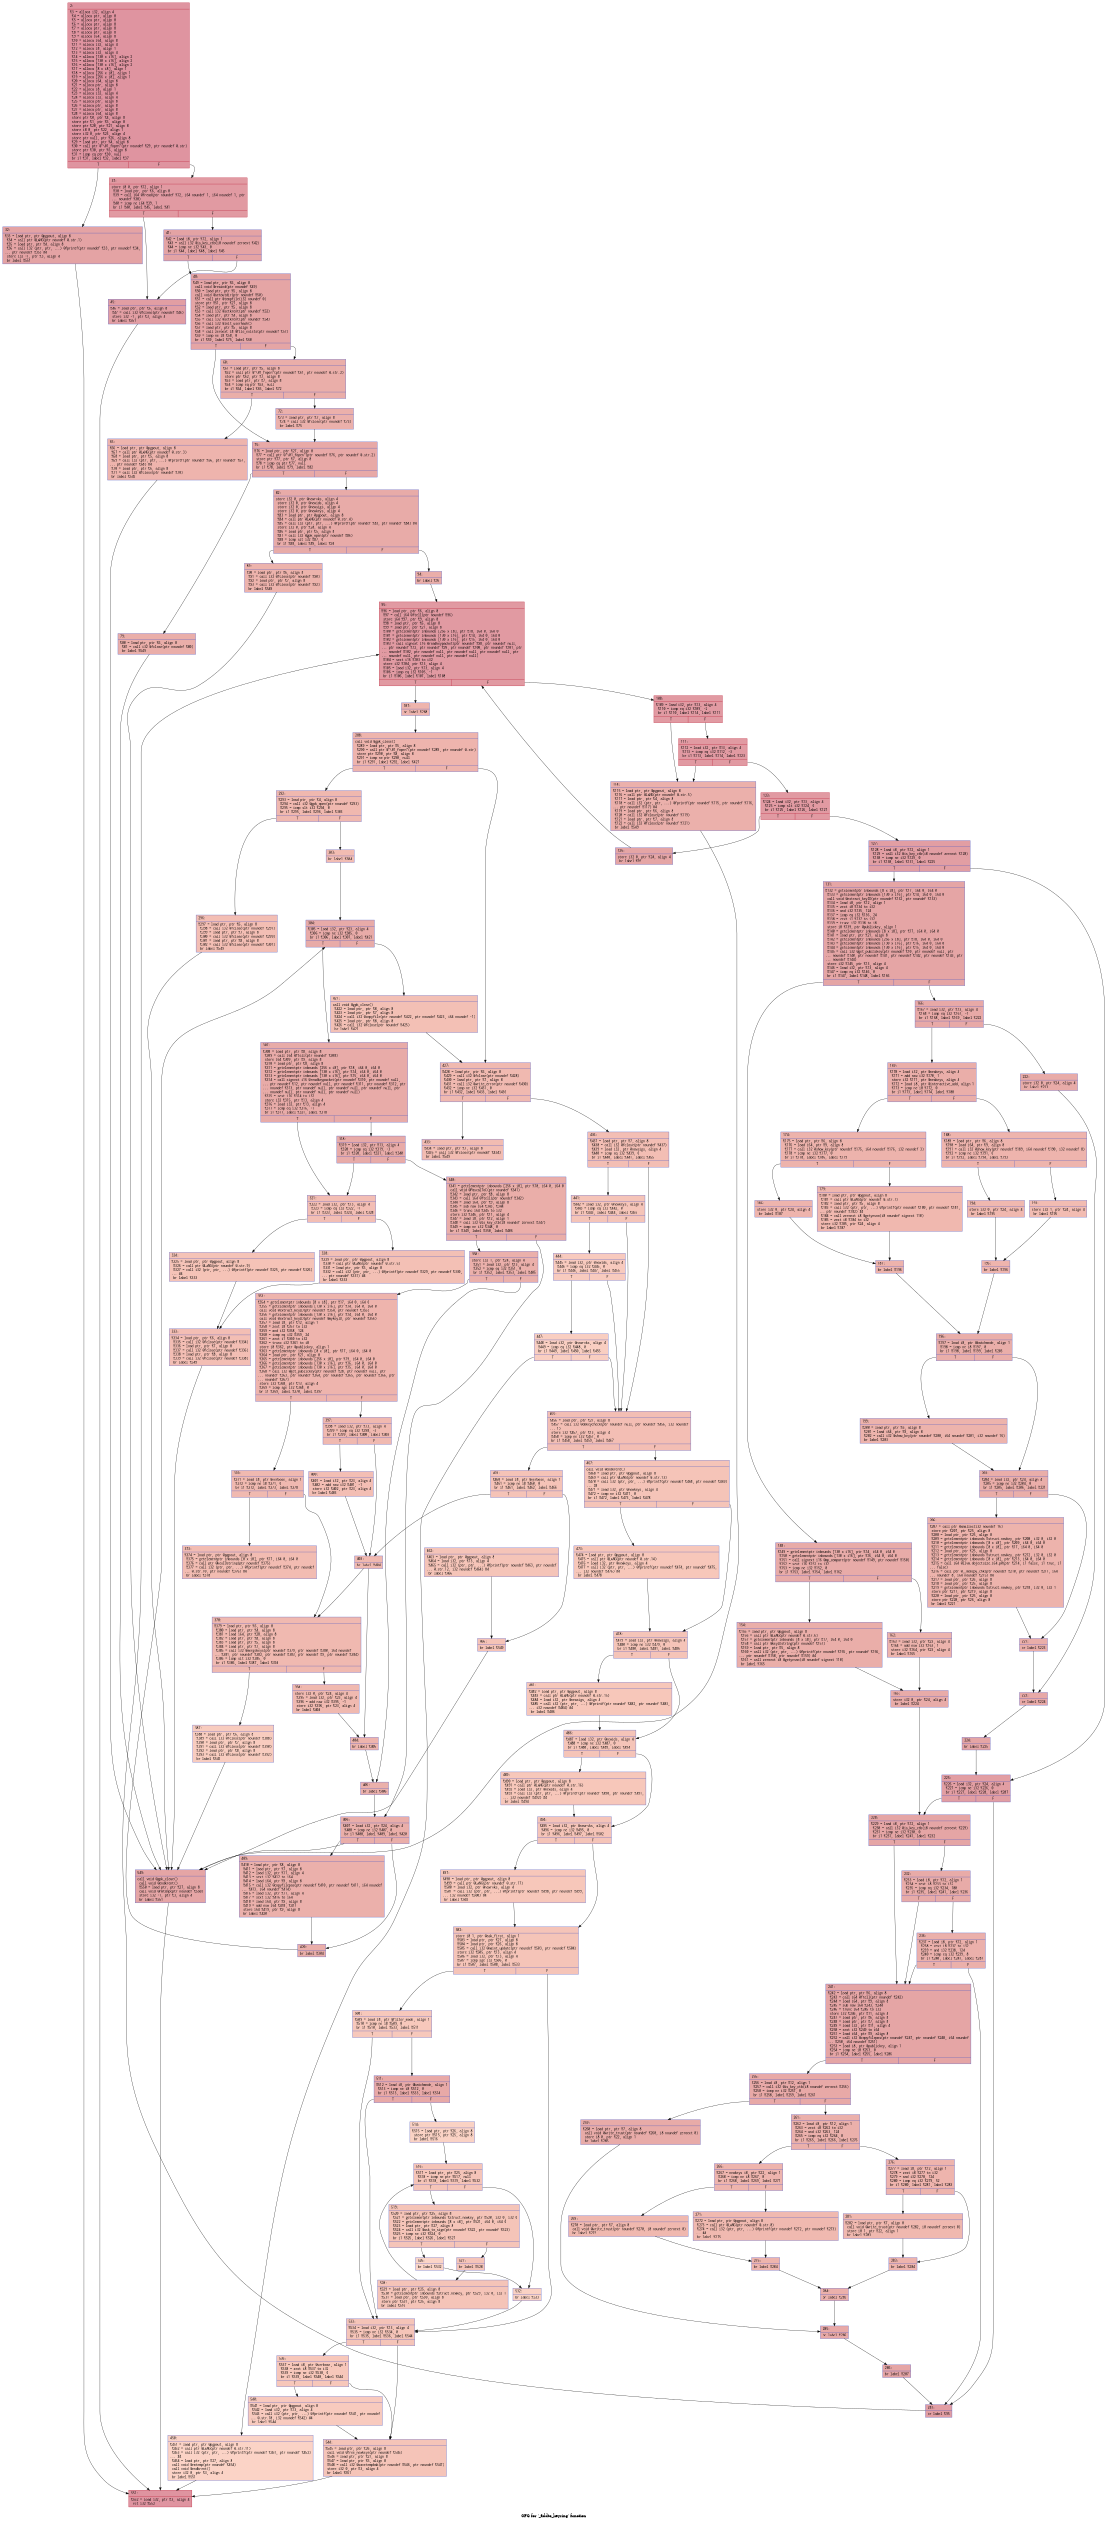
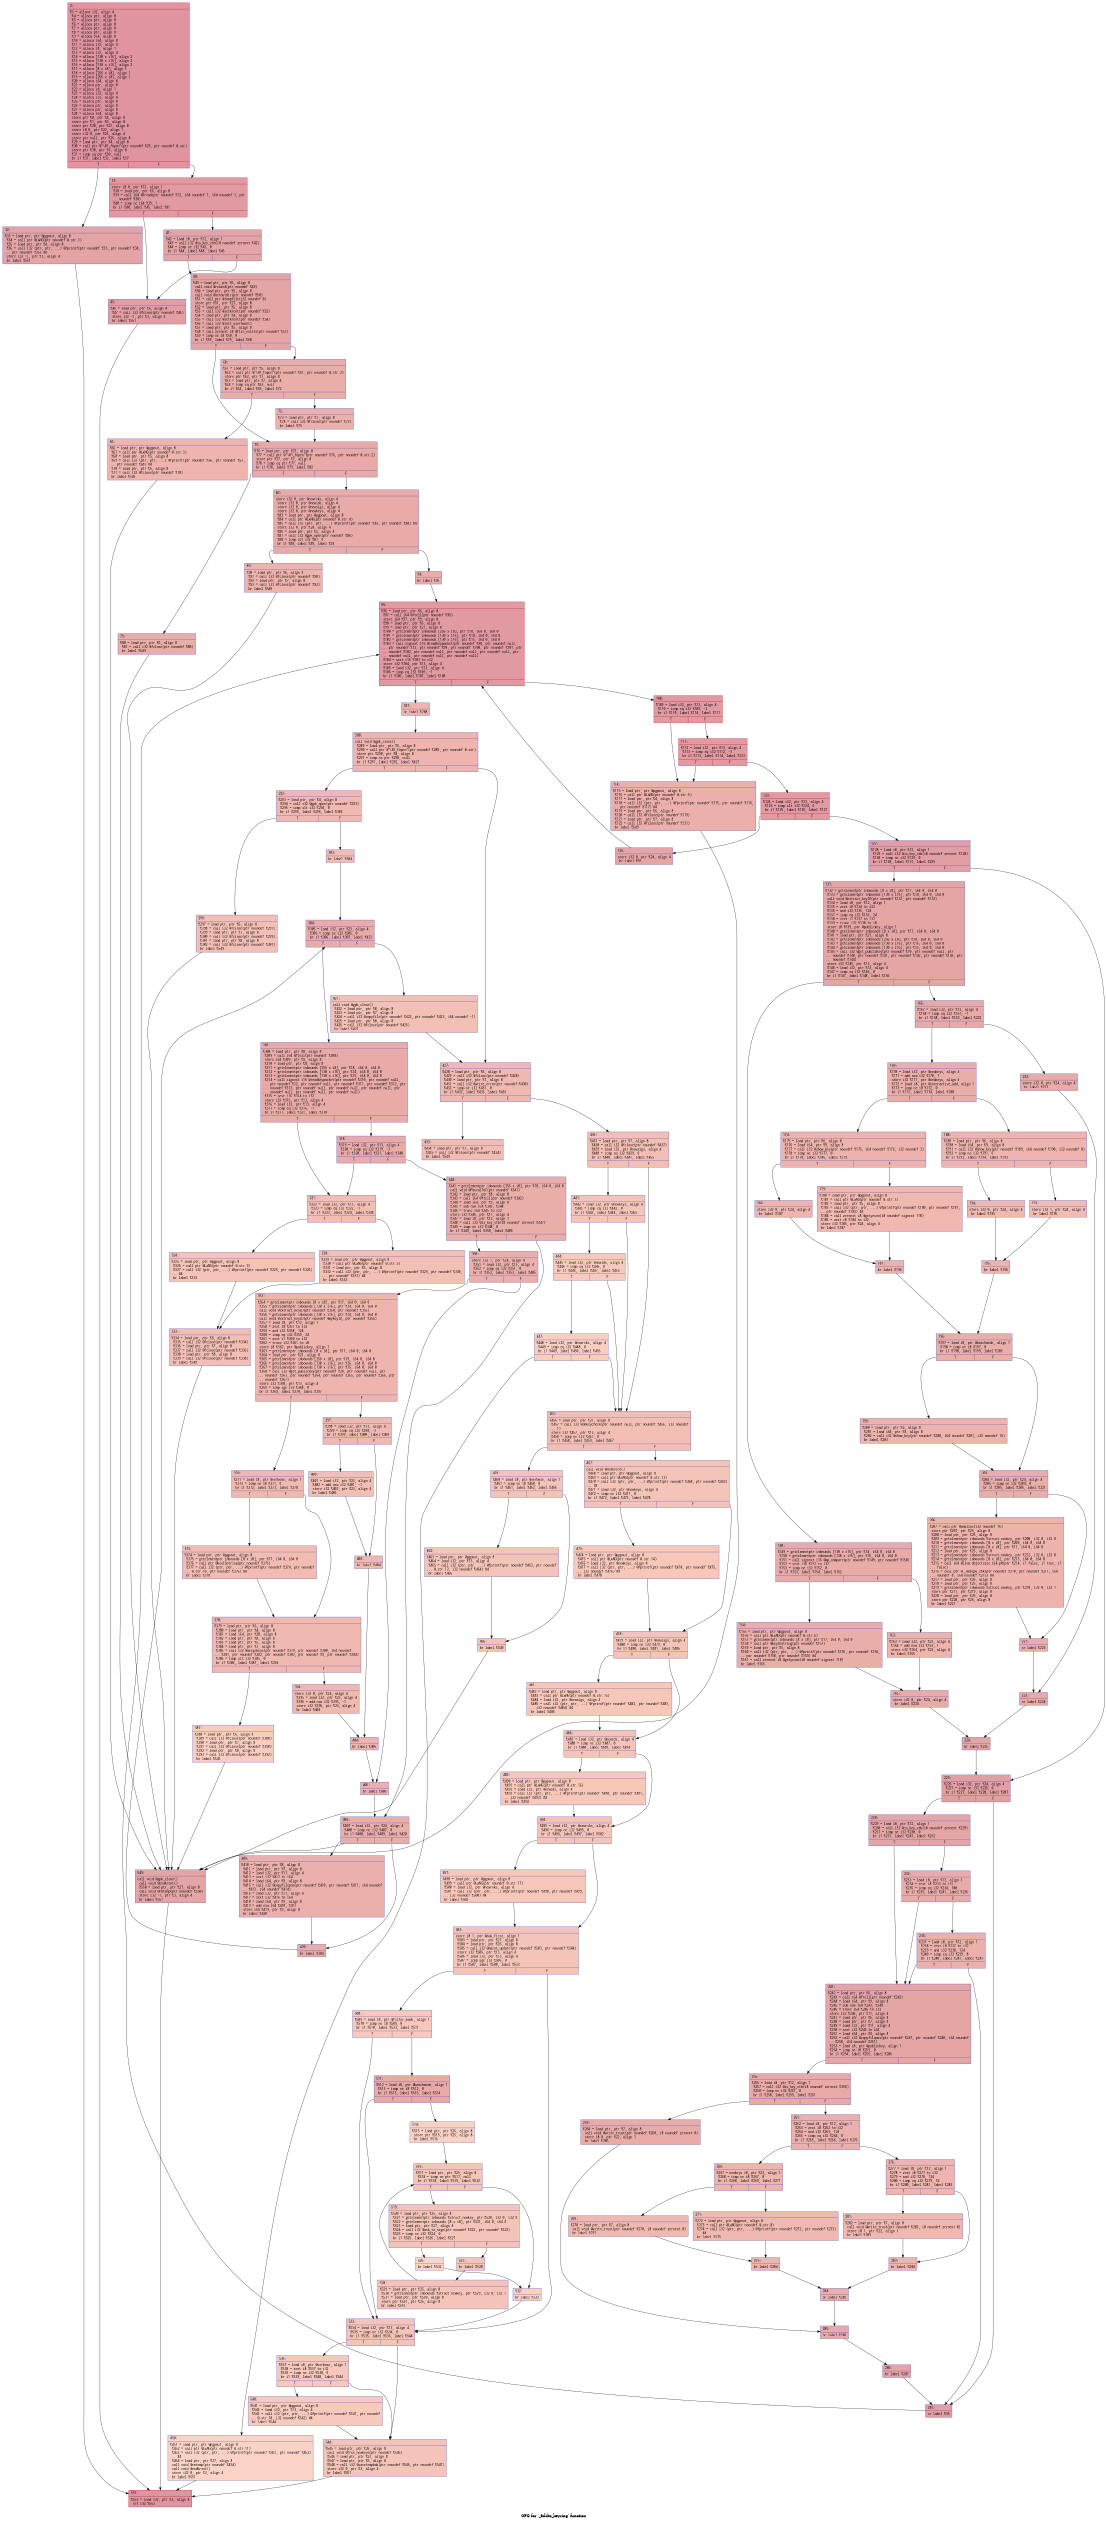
(428, 1514) -> (505, 1522)
(342, 1592) -> (265, 1597)
(919, 1760) -> (948, 1721)
